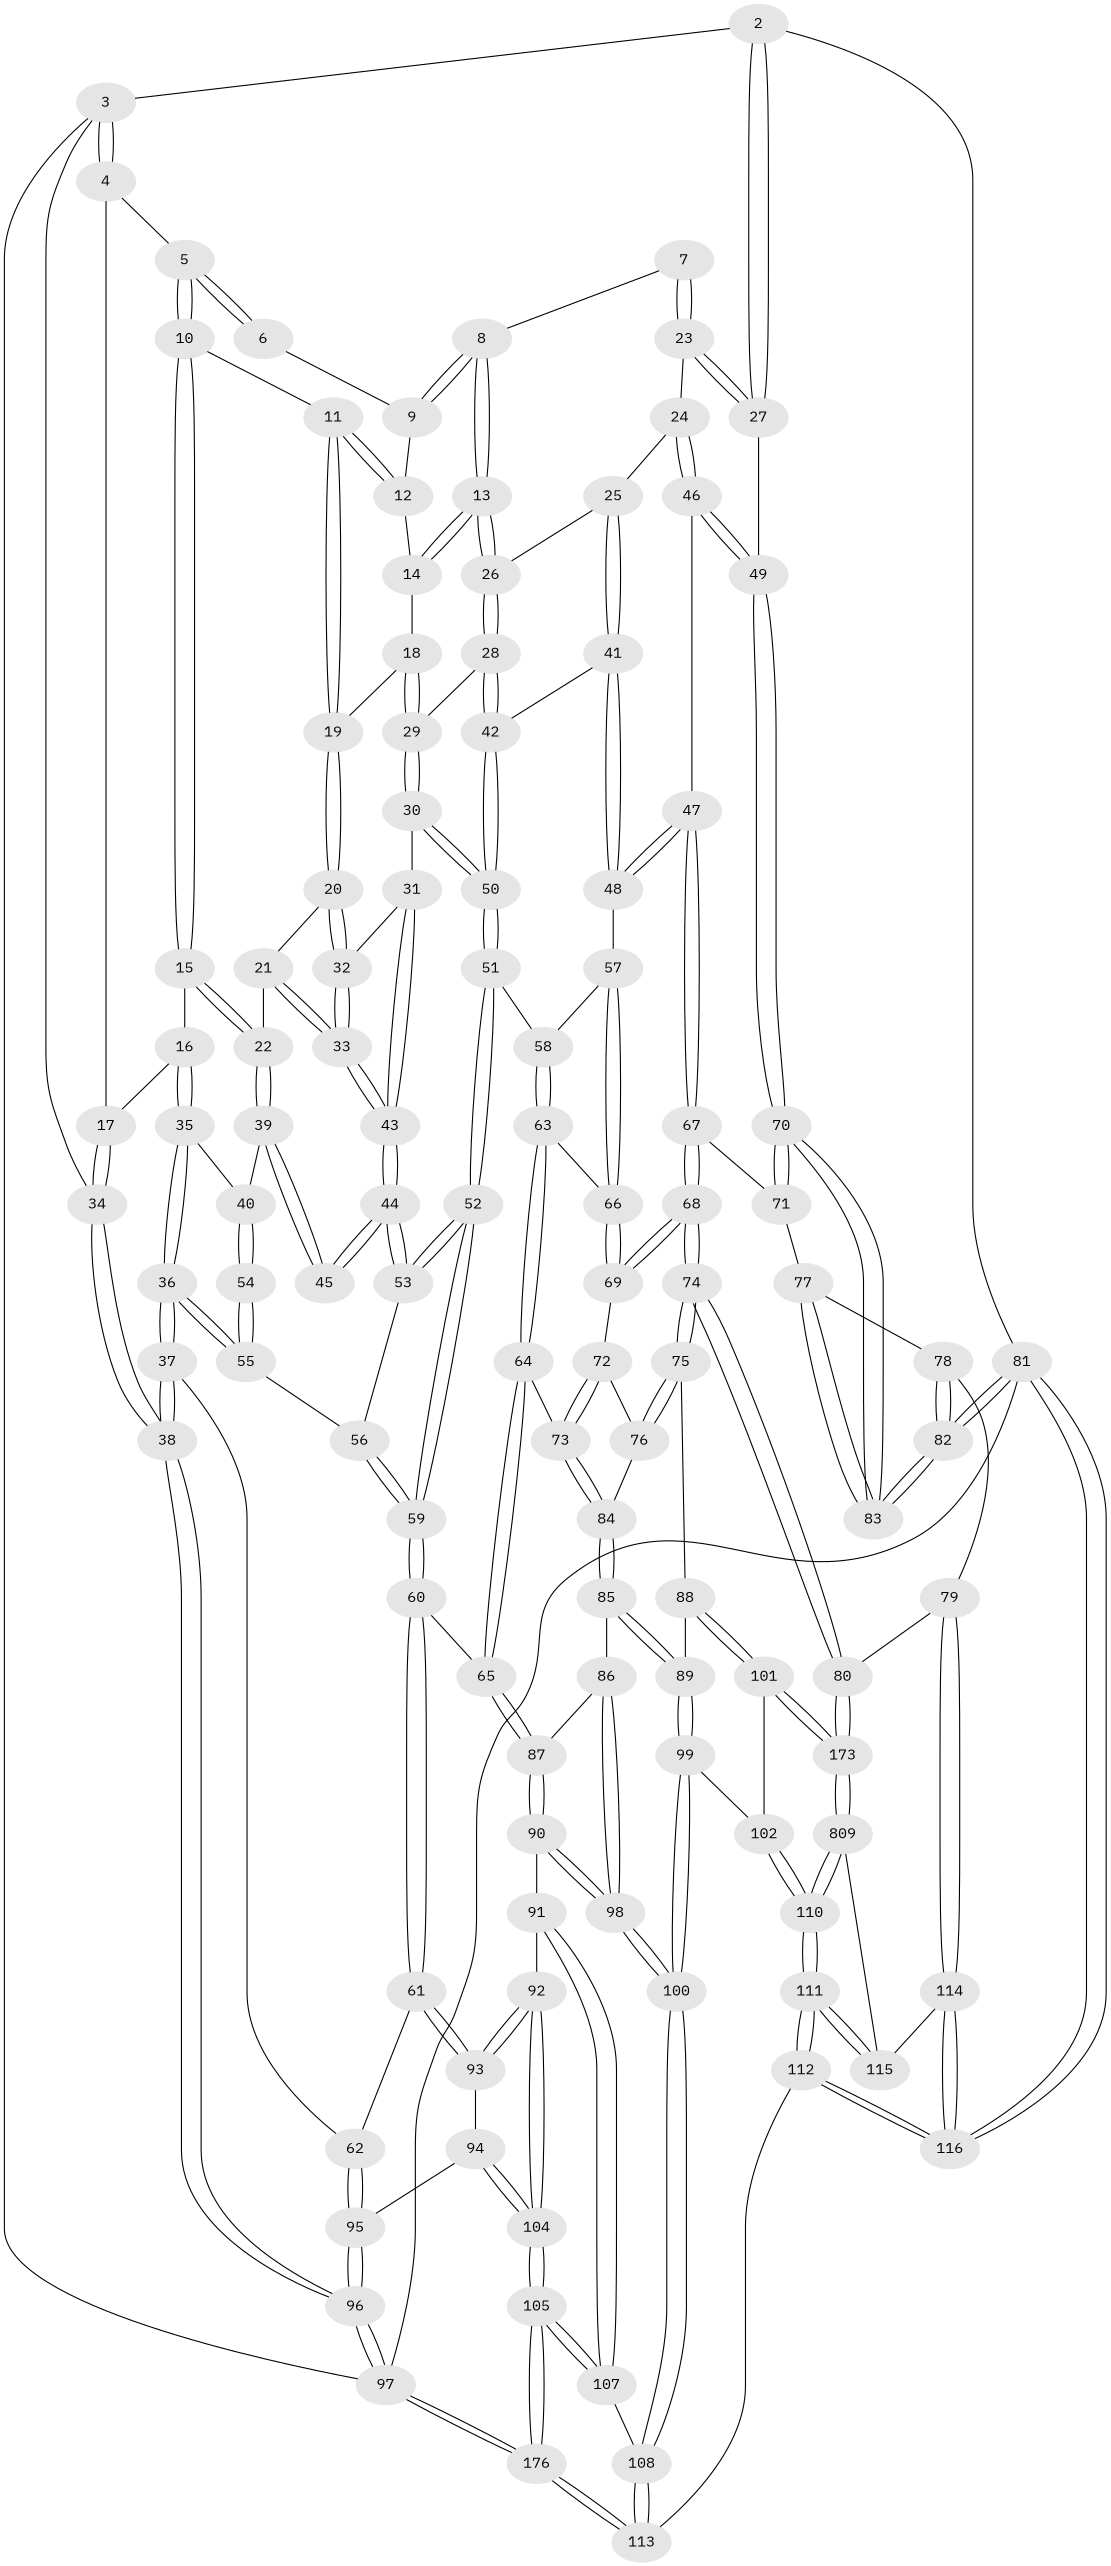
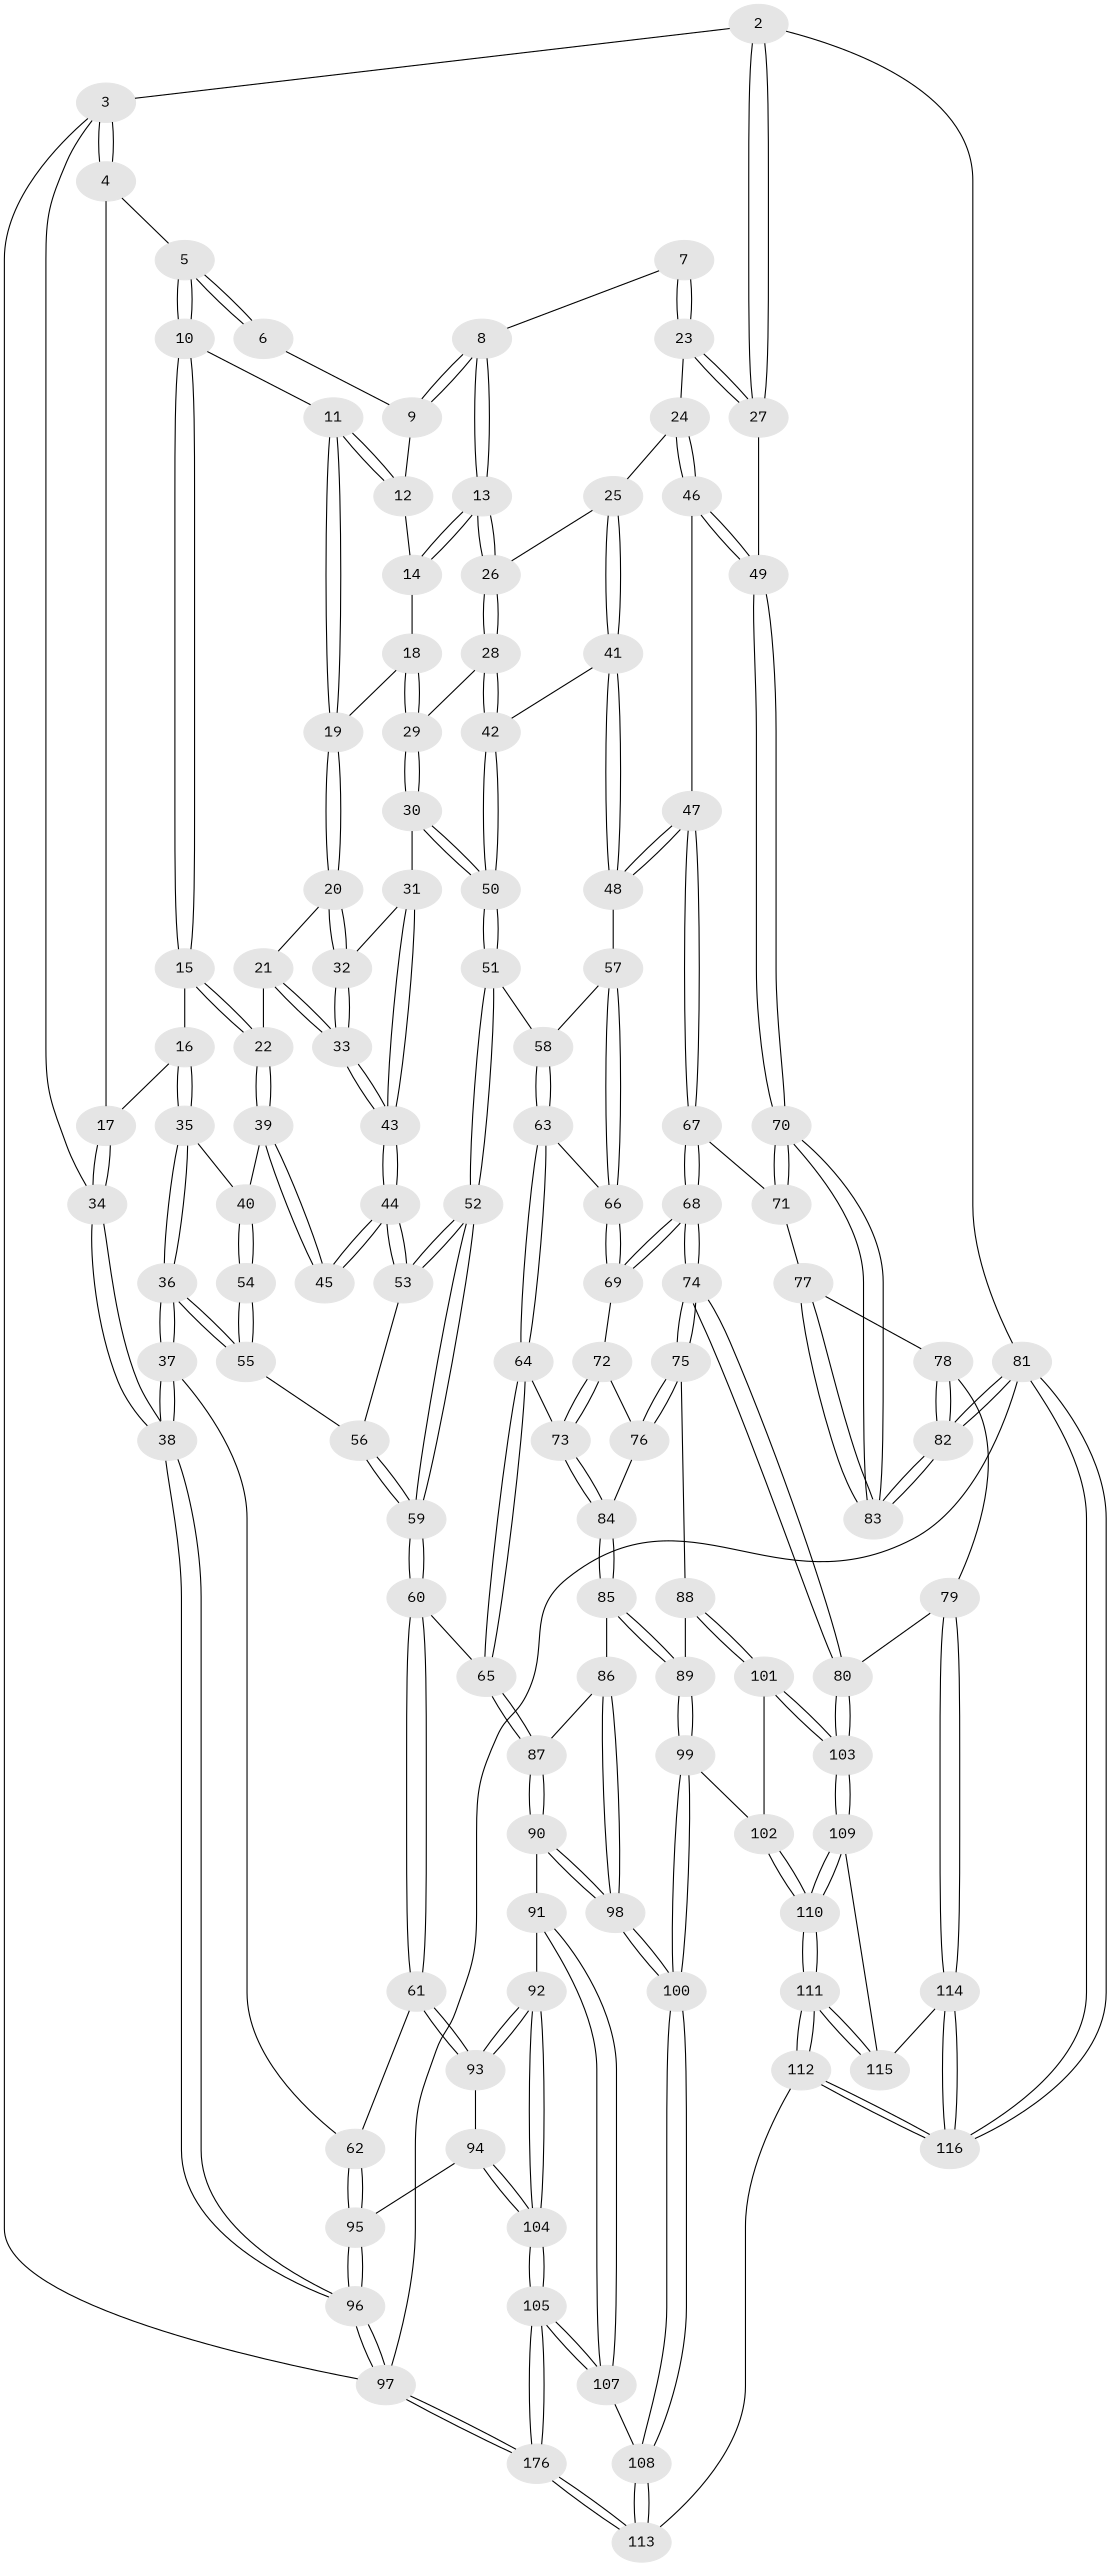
(843, 1755) -> (843, 1755)
(843, 1834) -> (843, 1834)
